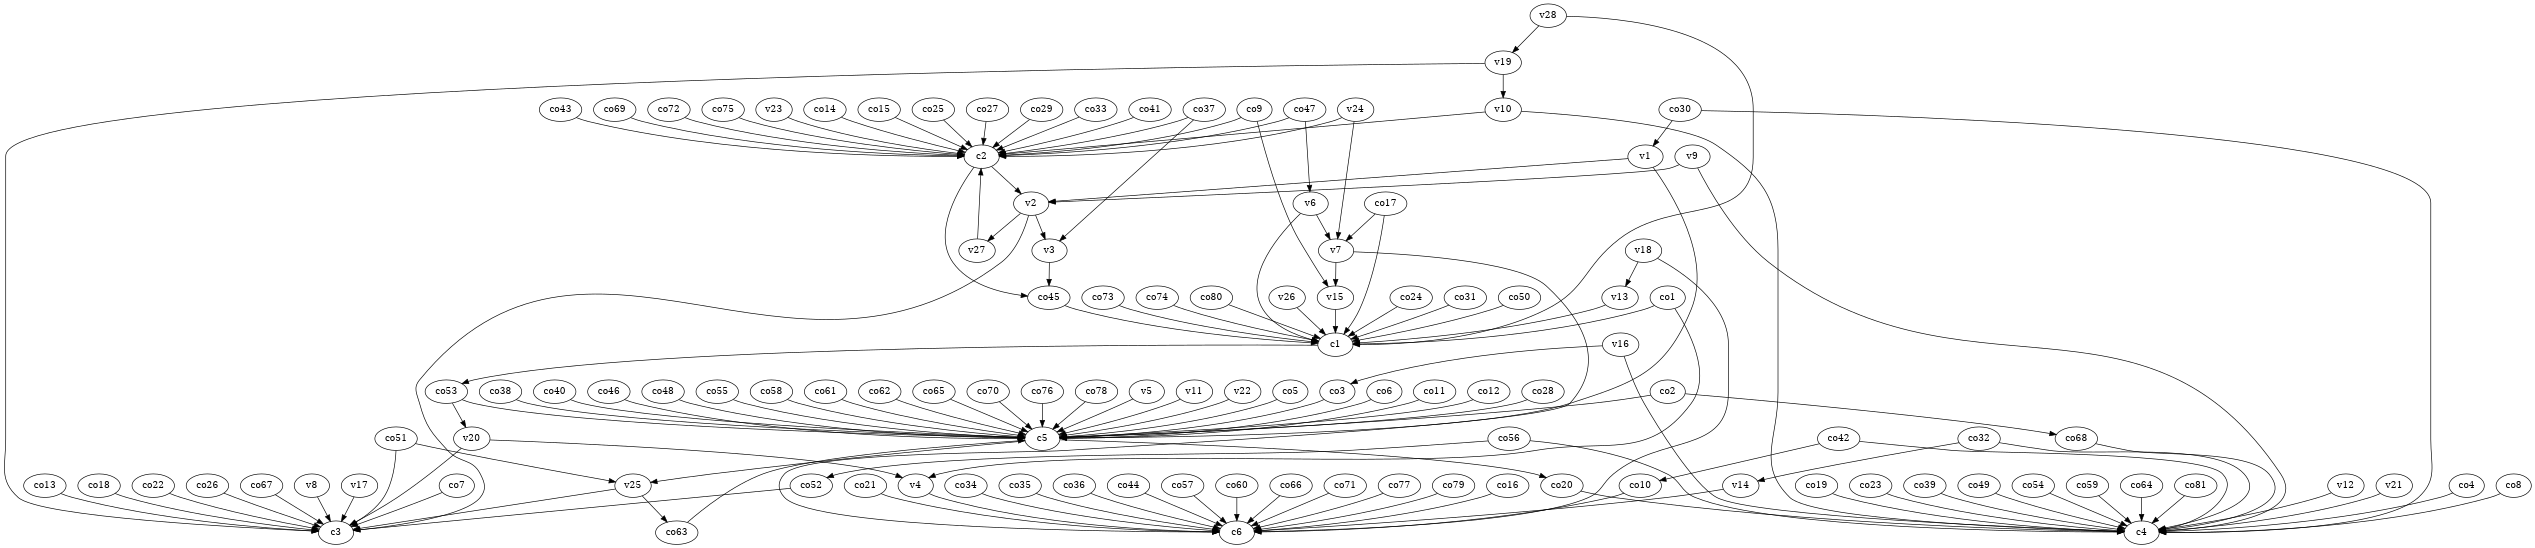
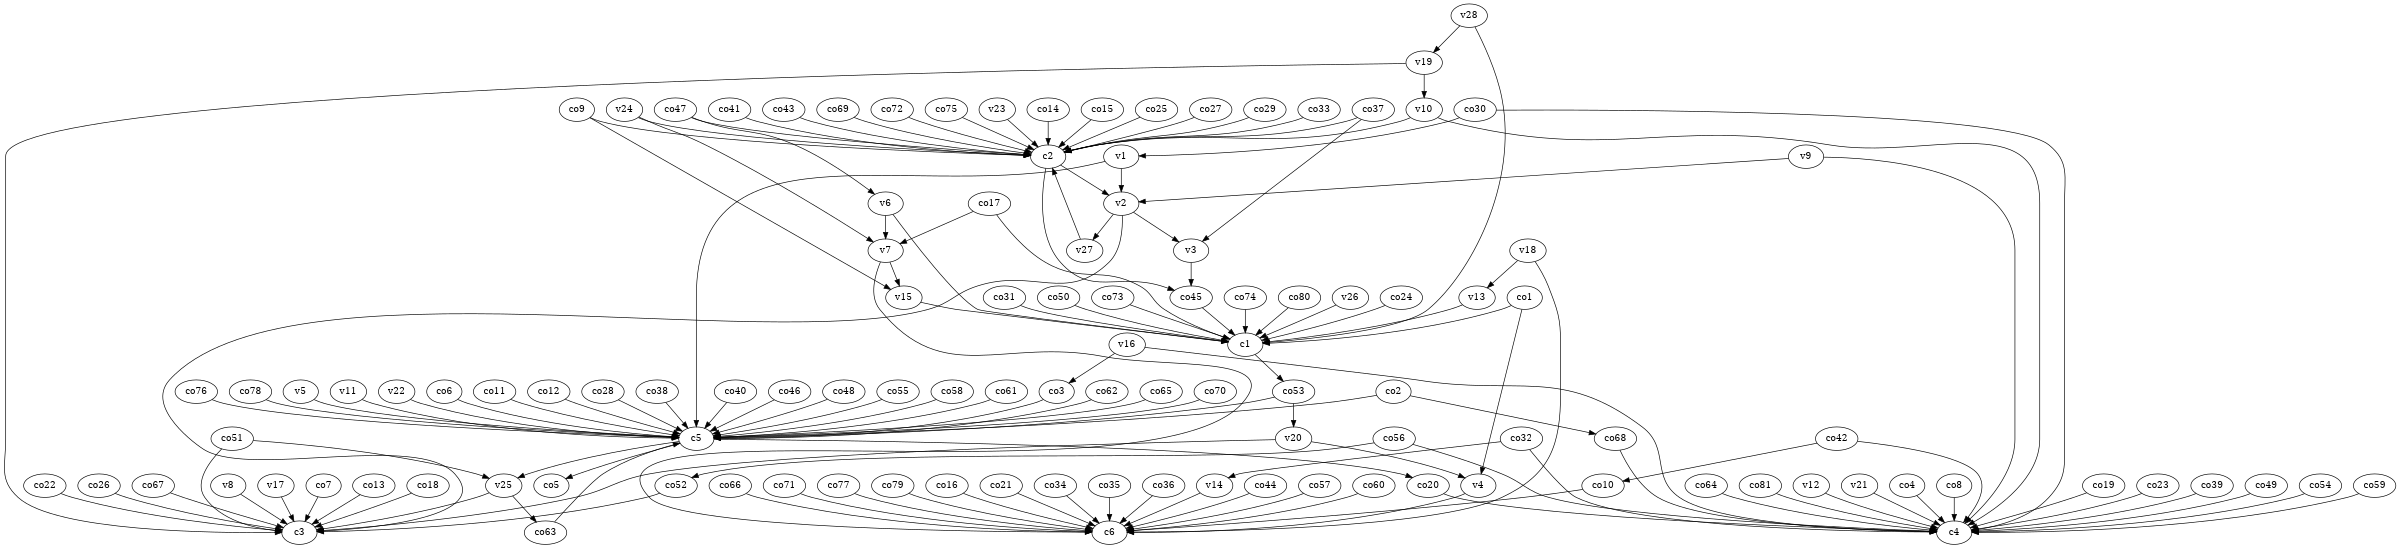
(1173, 424) -> (618, 461)
